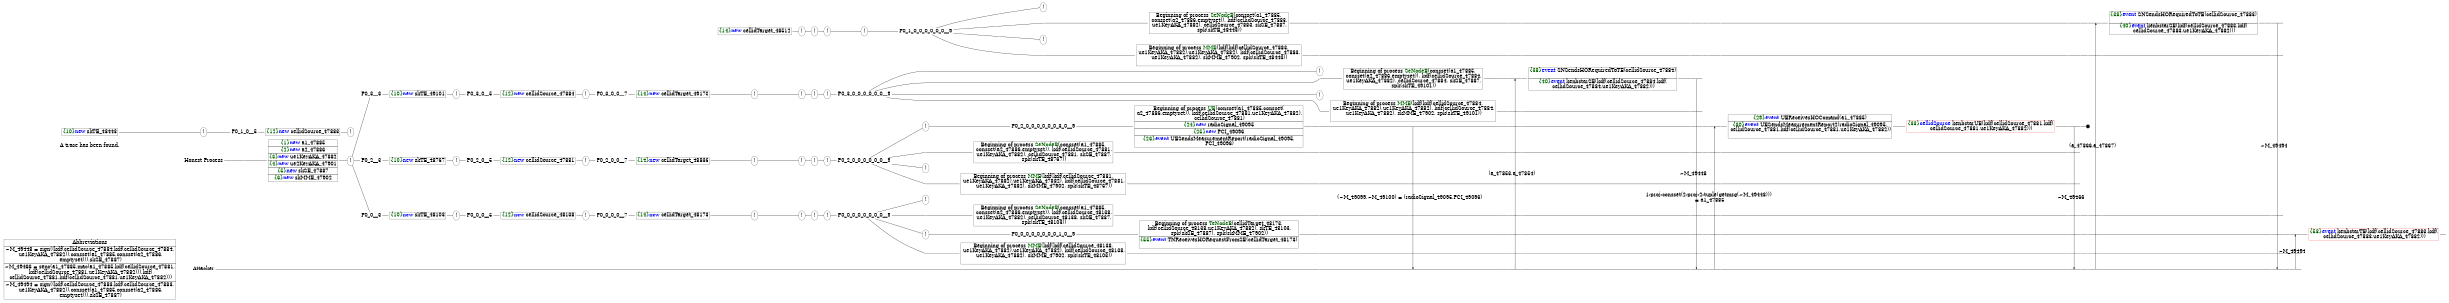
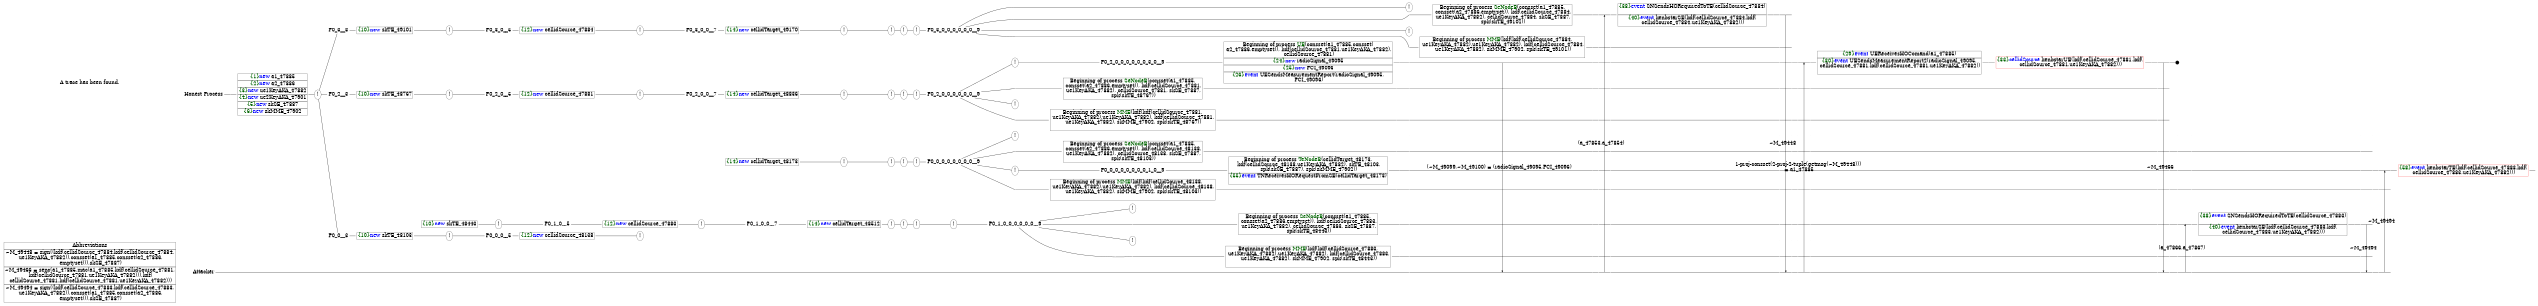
(612, 215) -> none
none -> (762, 224)
